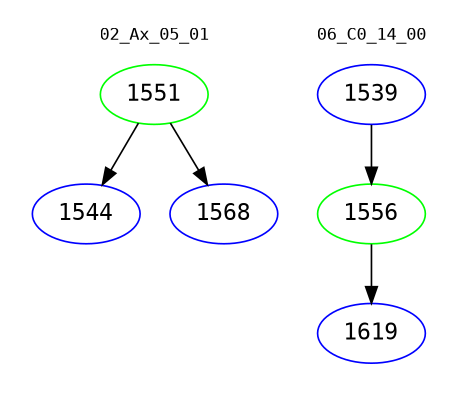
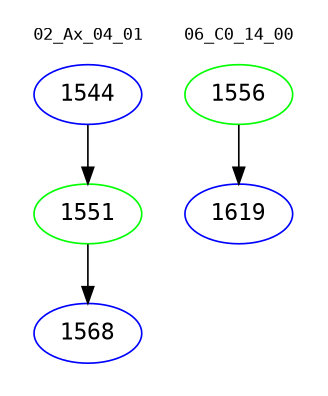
(155, 36) -> (89, 36)
(371, 95) -> none
(125, 147) -> (88, 146)
